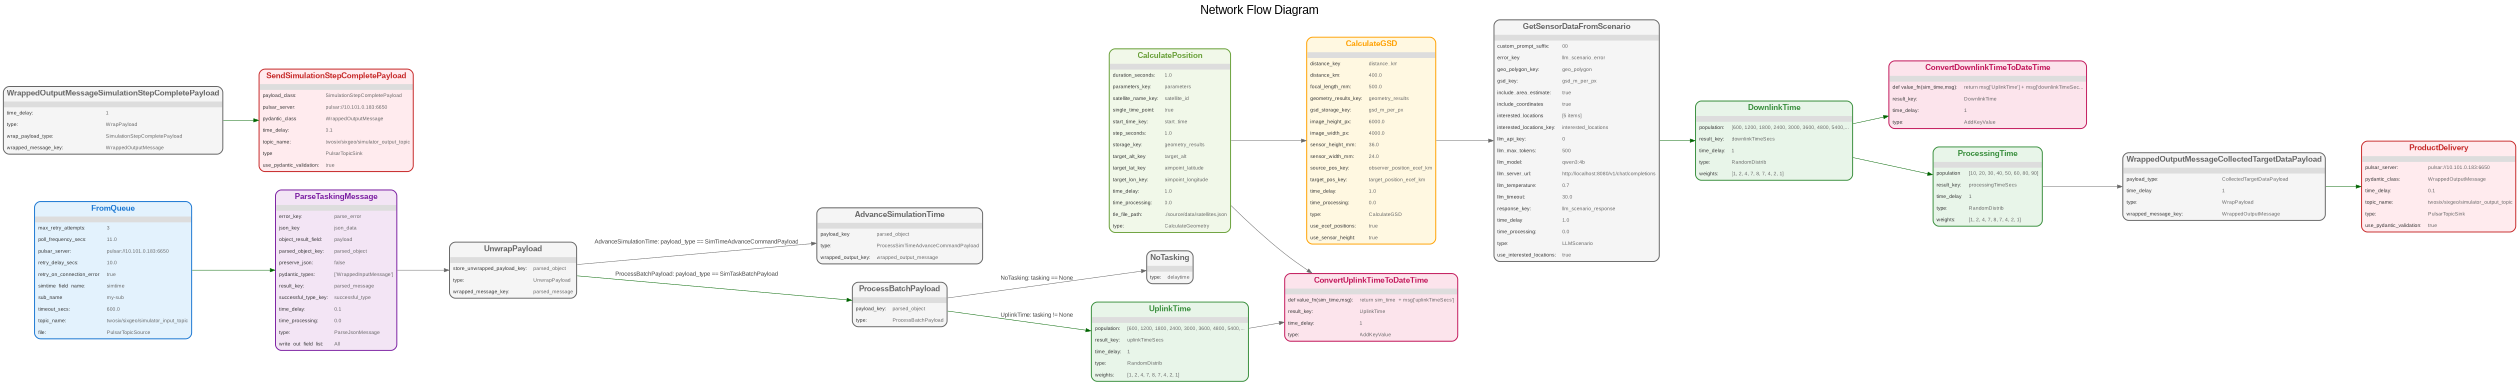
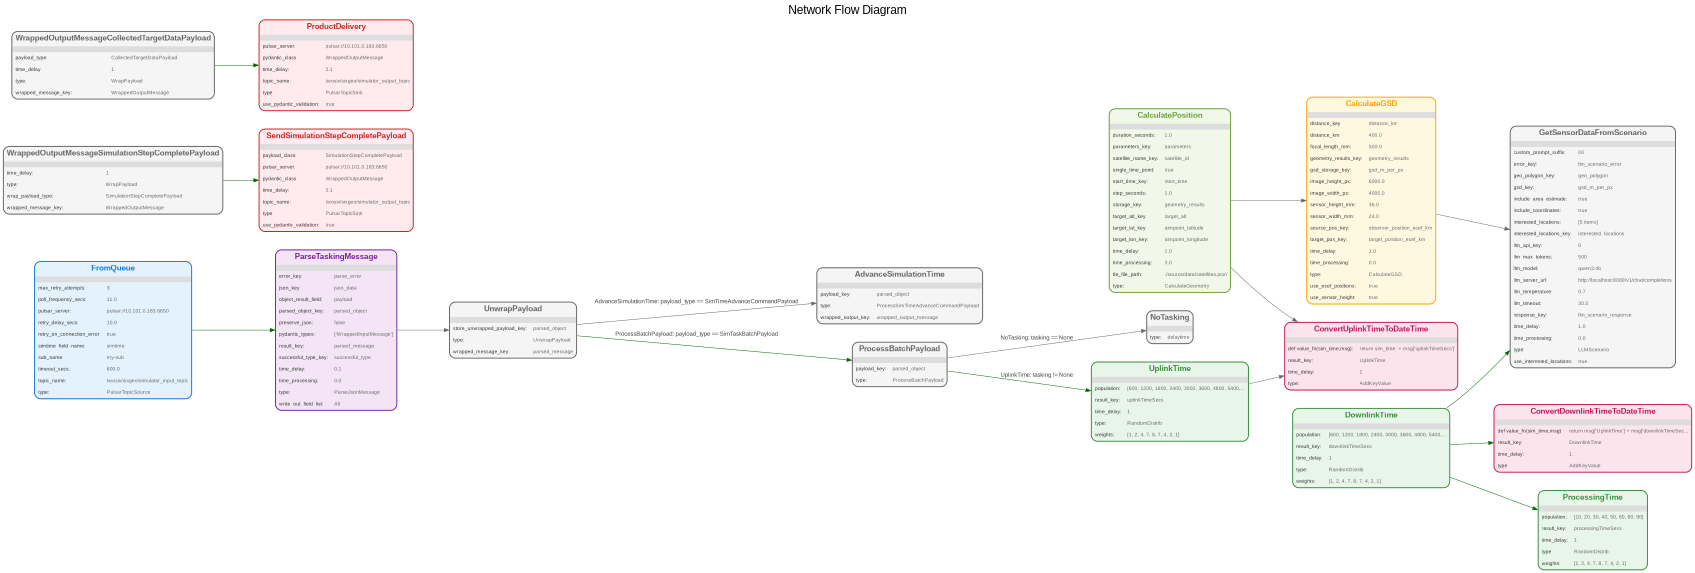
(1675, 141) -> (1478, 382)
(2080, 187) -> none
(42, 332) -> (44, 392)
